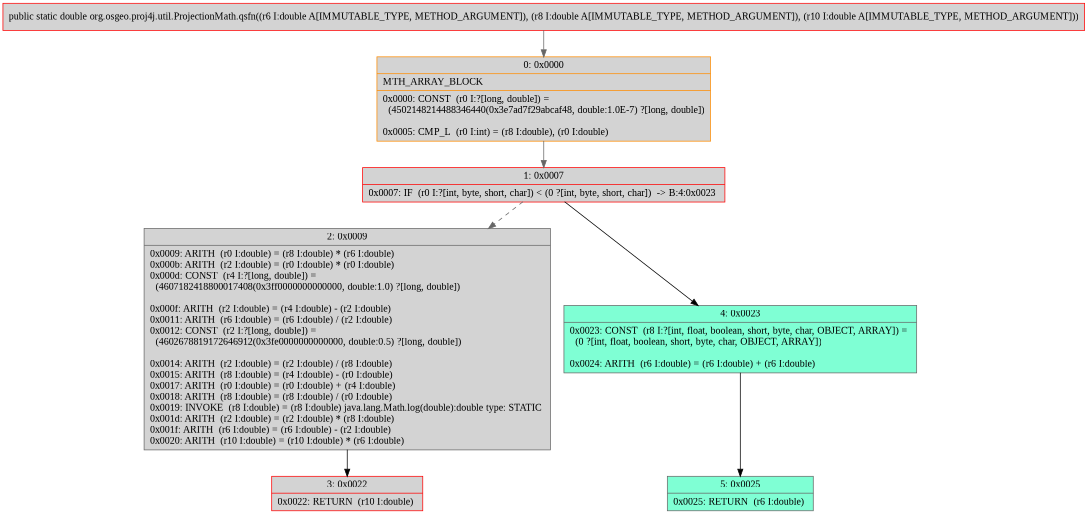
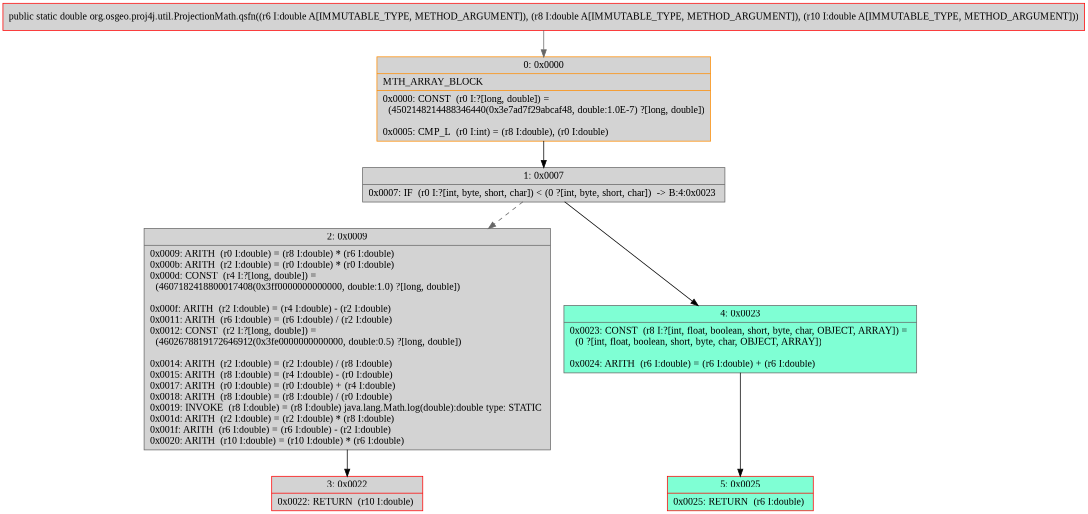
(544, 151) -> (544, 151)
(544, 185) -> (544, 185)
(740, 494) -> (740, 494)
